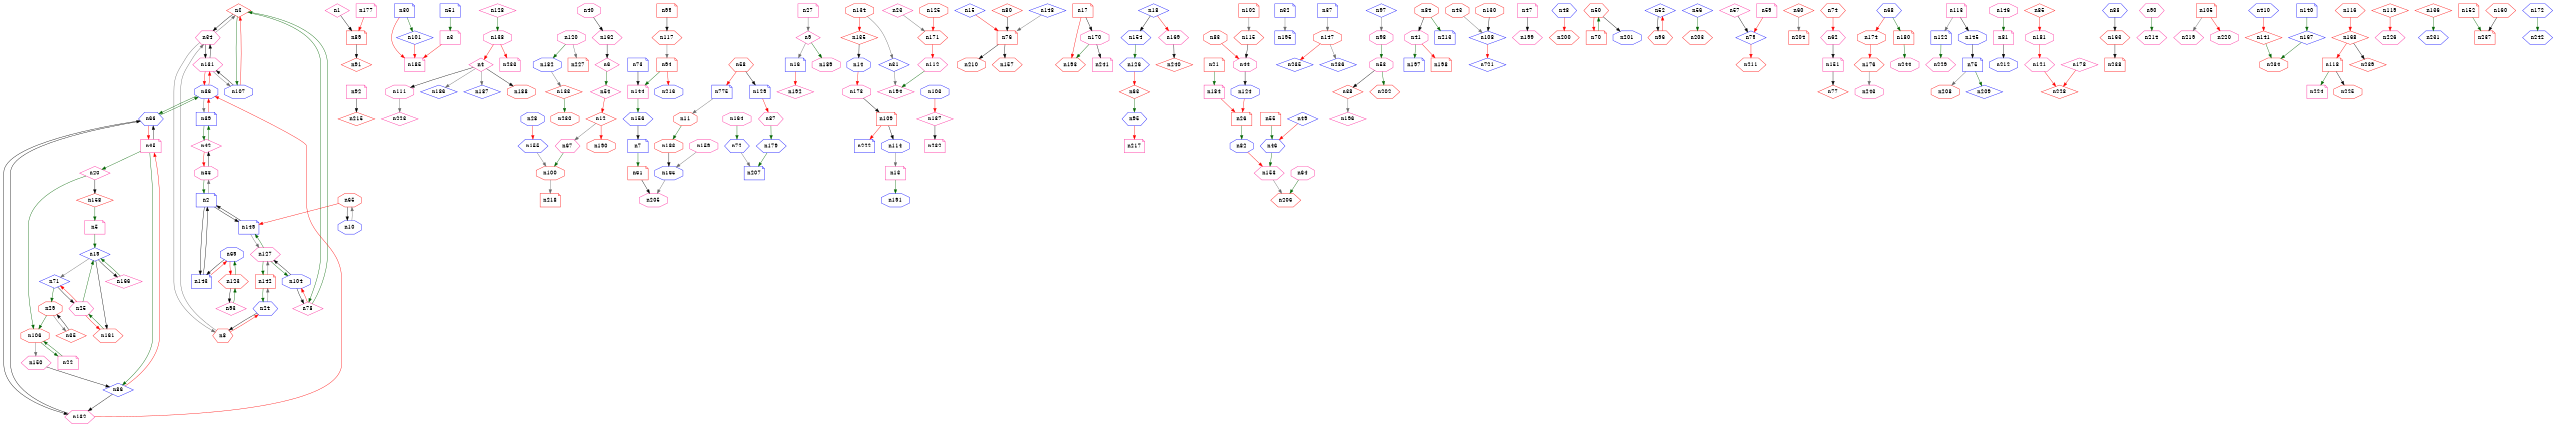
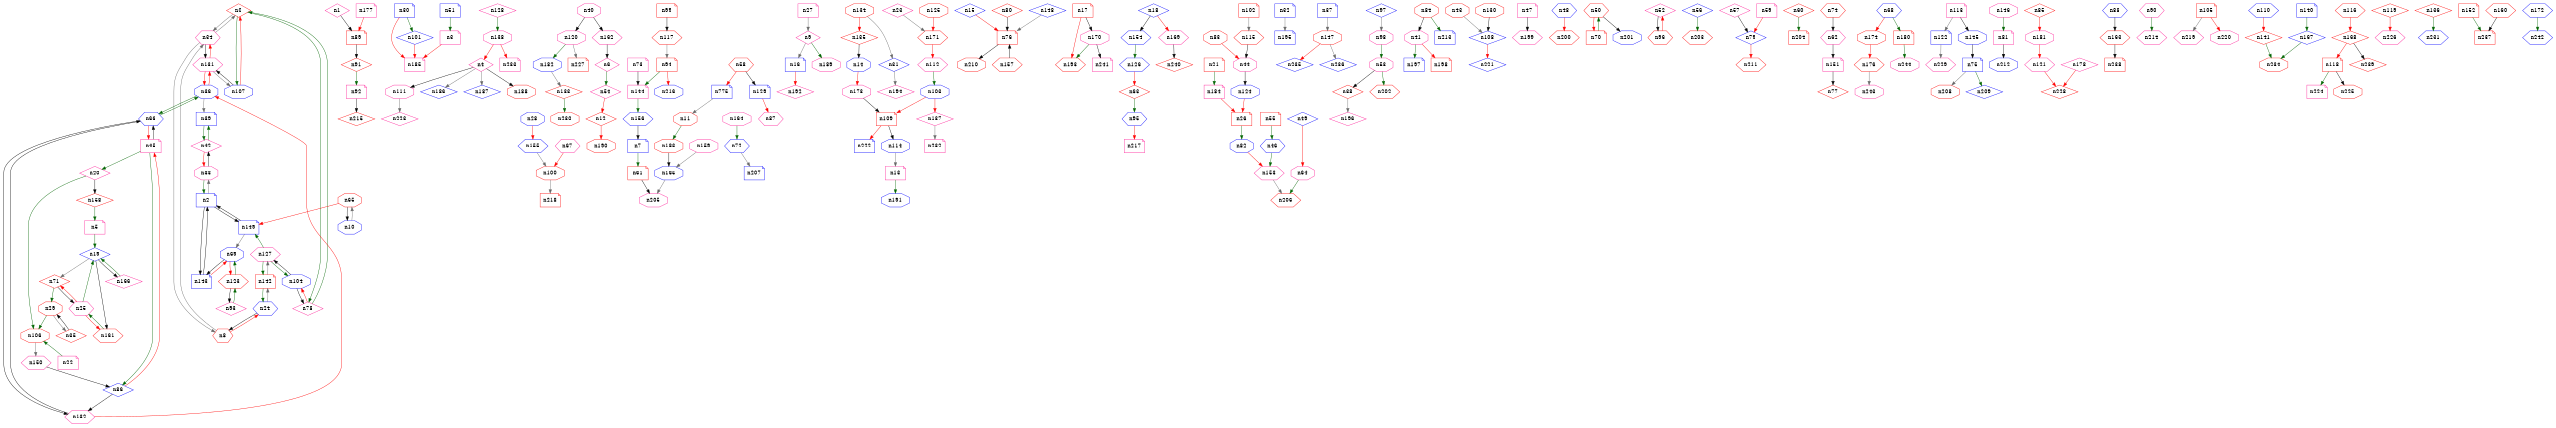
(1660, 11) -> (1660, 11)
(2264, 11) -> (2264, 11)
(224, 21) -> (224, 21)
(1799, 22) -> (1799, 22)
(1833, 22) -> (1833, 22)
none -> (581, 23)
(1005, 49) -> (1010, 53)
(1941, 49) -> (1941, 49)
(210, 53) -> (210, 53)
(638, 65) -> (638, 65)
(1487, 65) -> (1487, 65)
none -> (356, 76)
(915, 78) -> (934, 76)
none -> (913, 104)
(209, 107) -> none
(1290, 130) -> (1303, 144)
(587, 131) -> none
(935, 131) -> (935, 131)
(771, 146) -> none
(560, 158) -> (560, 158)
(254, 239) -> (241, 239)
(55, 282) -> (55, 282)
(48, 348) -> none
